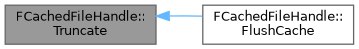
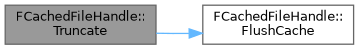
(186, 16) -> (173, 33)
